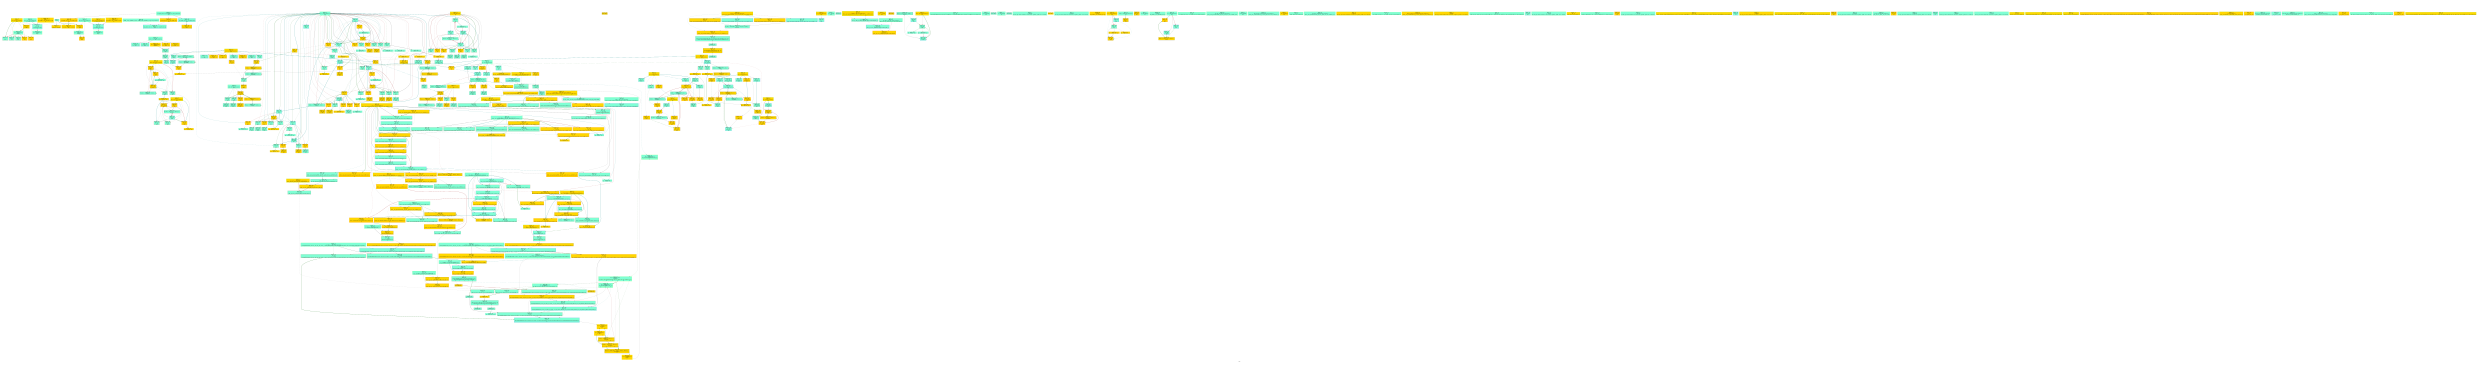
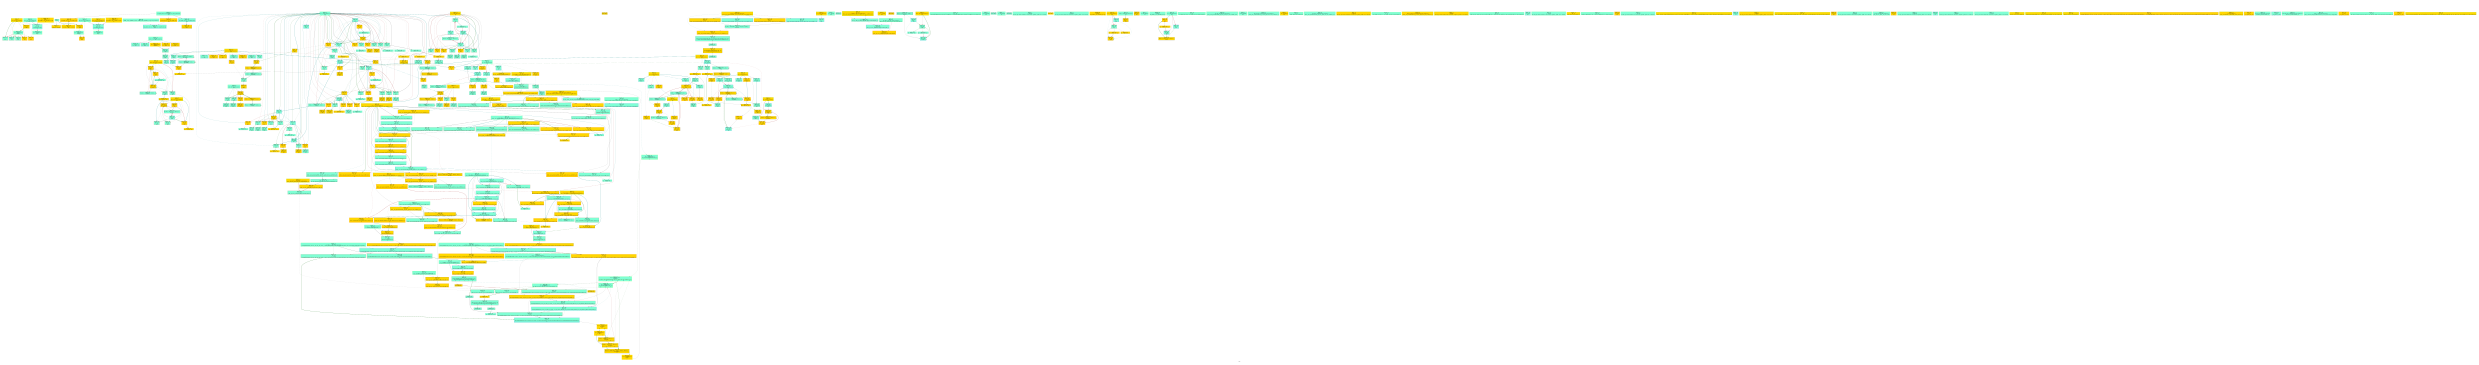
none -> (1165, 27)
